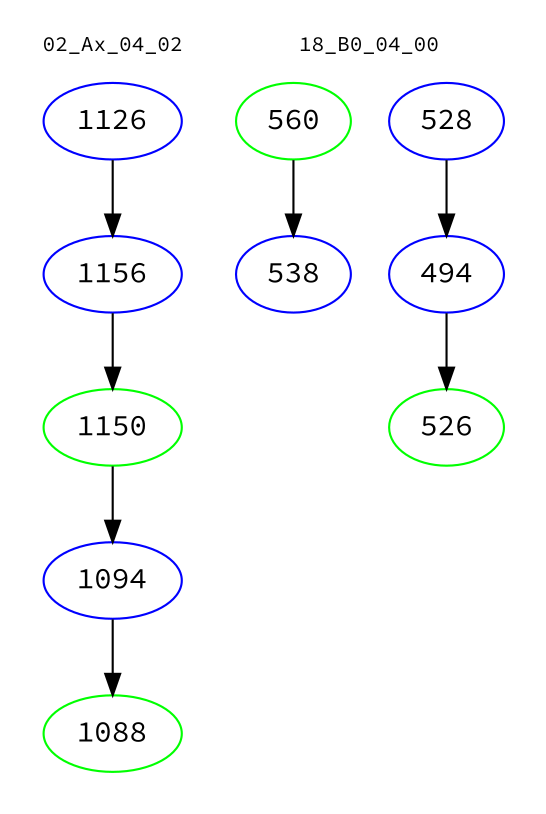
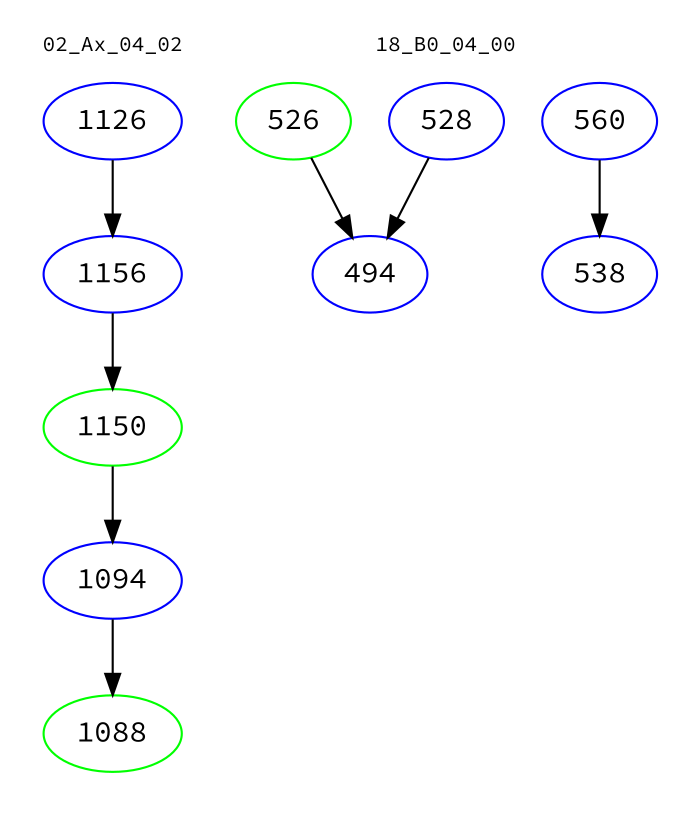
(293, 121) -> (600, 121)
(447, 340) -> (327, 188)
